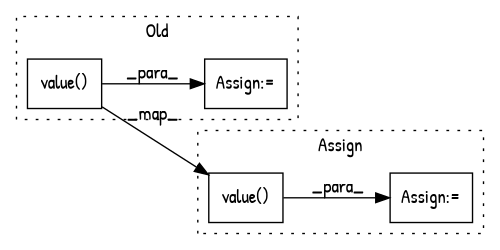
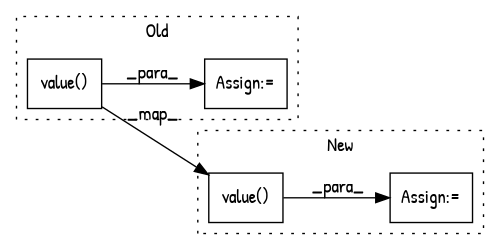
(341, 146) -> (341, 146)
